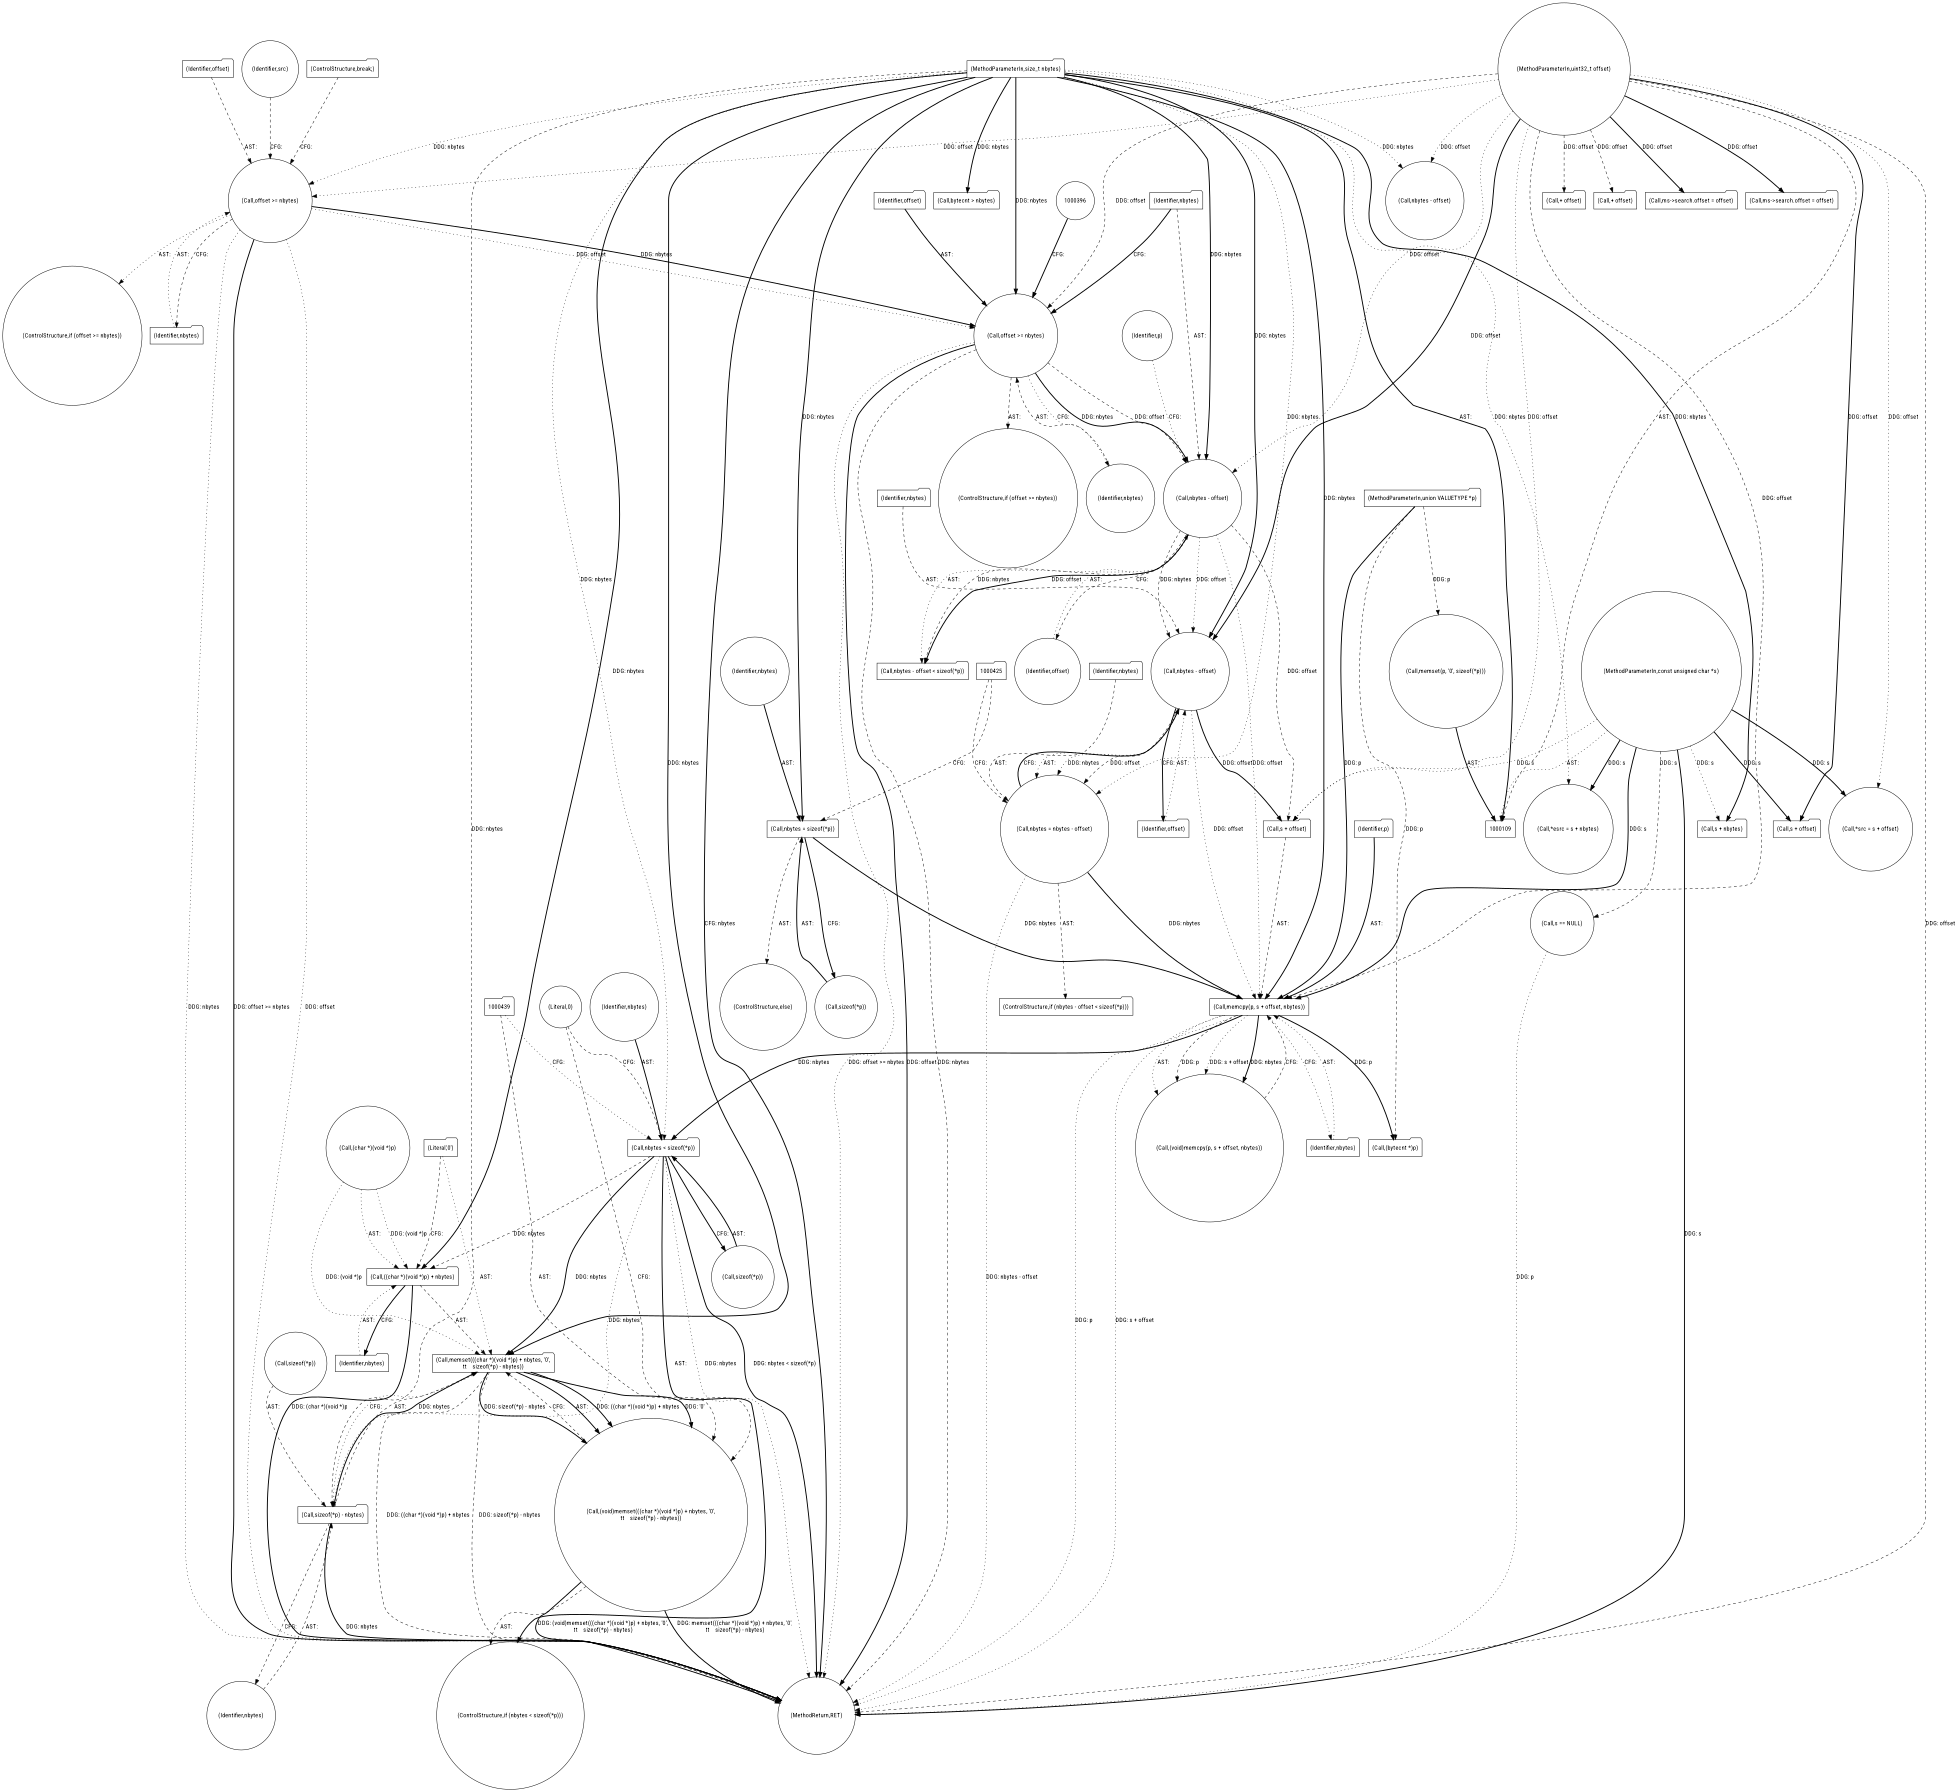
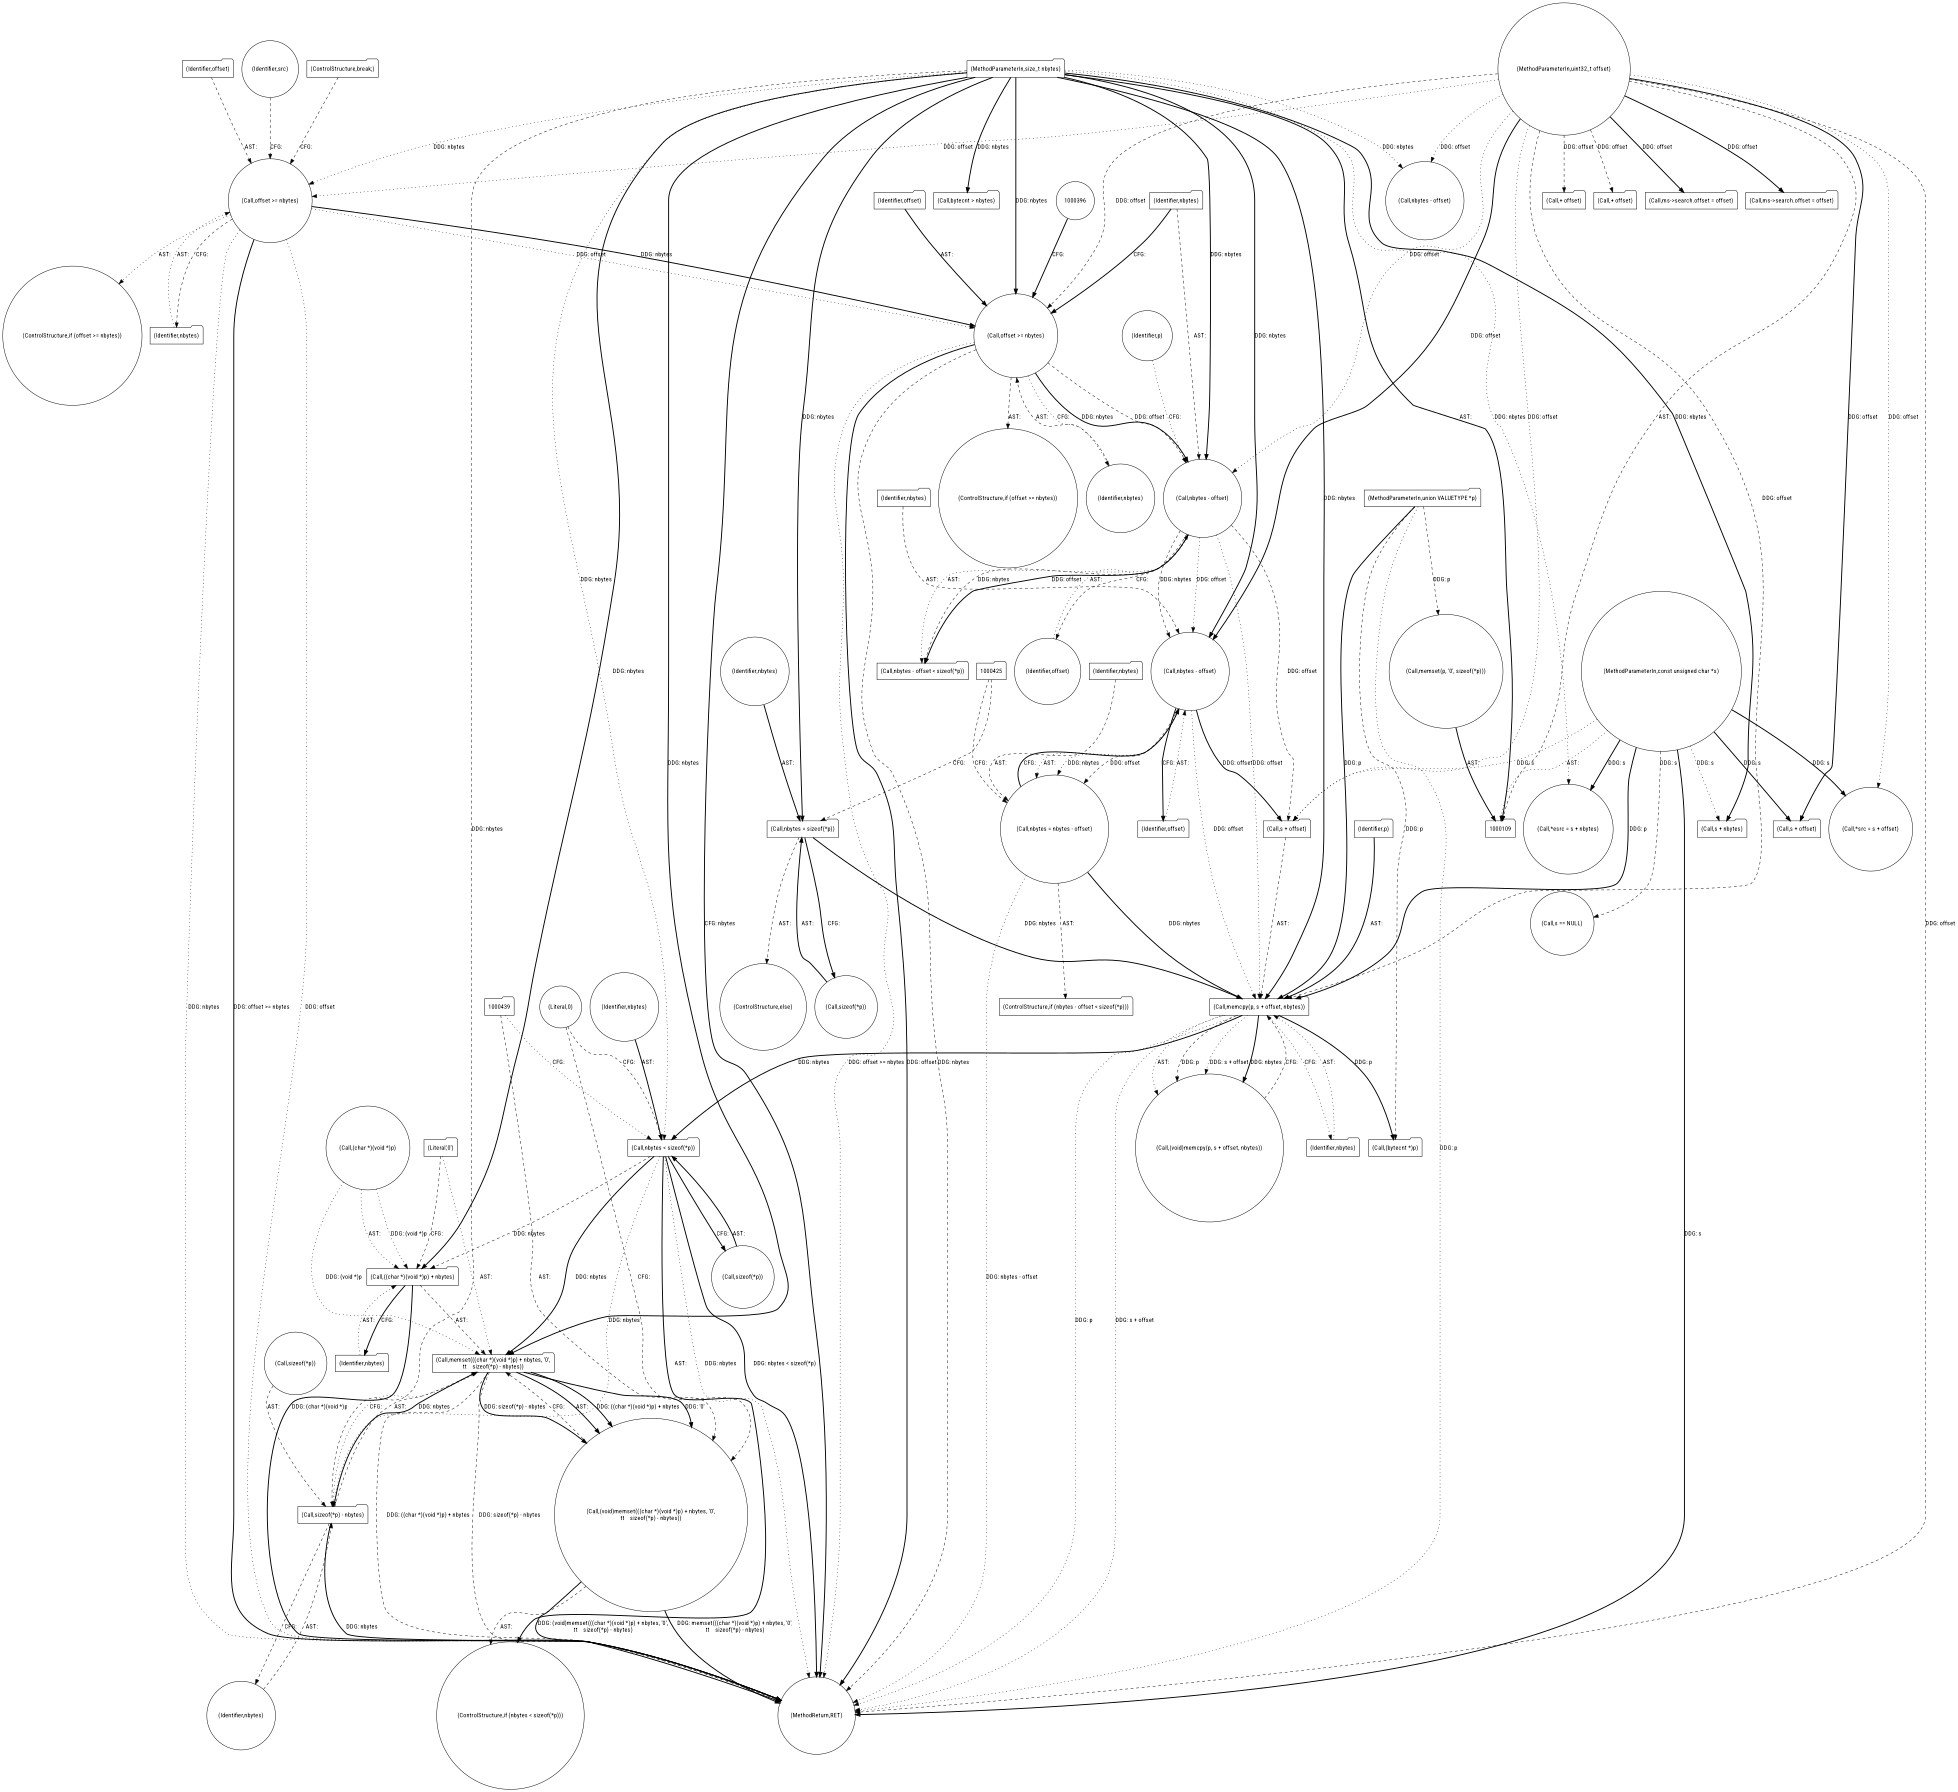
(1287, 419) -> none
(1638, 829) -> (1638, 829)
(1492, 1596) -> (1440, 1310)
